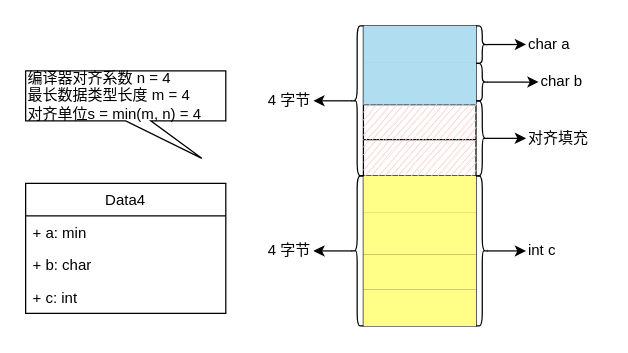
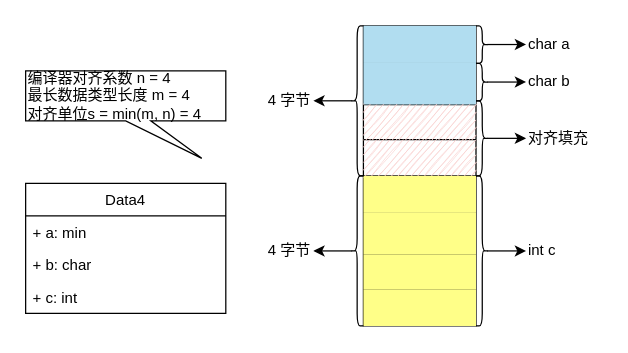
(569, 82) -> (557, 82)
